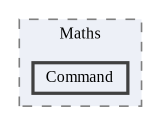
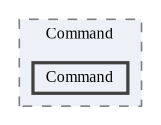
(80, 35) -> (80, 35)
